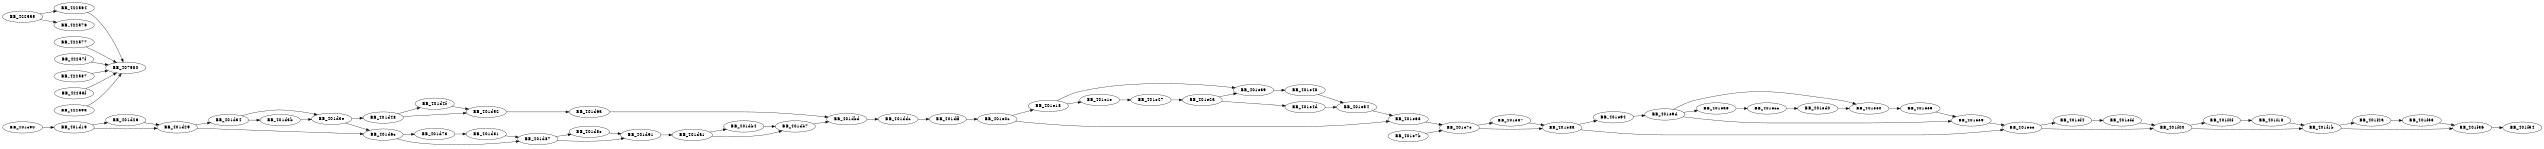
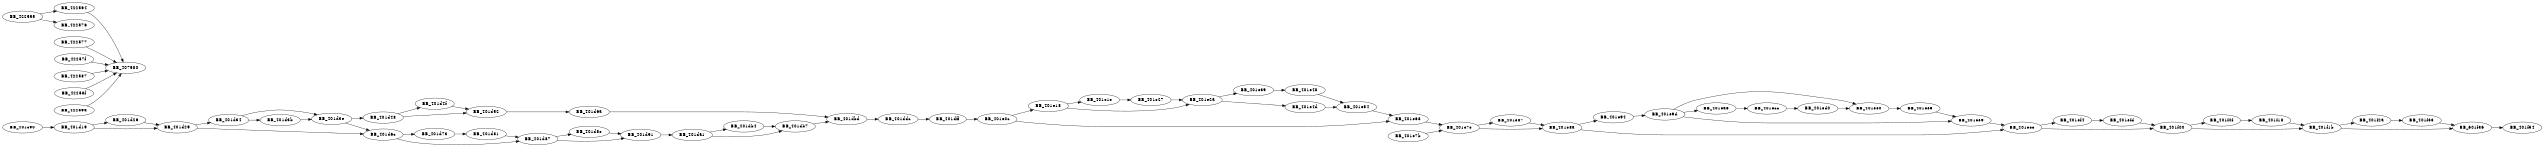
(1143, 84) -> (1127, 111)
(2472, 128) -> (2472, 128)
